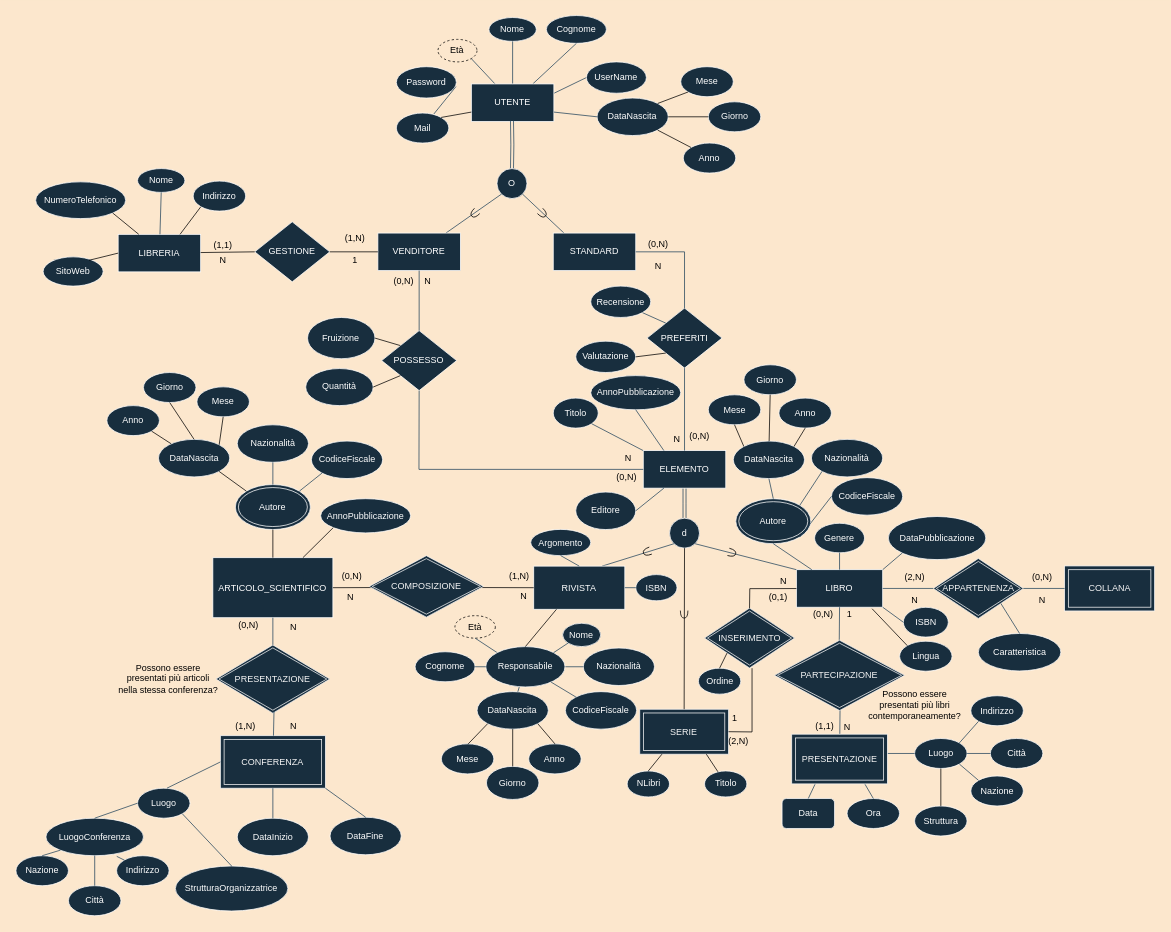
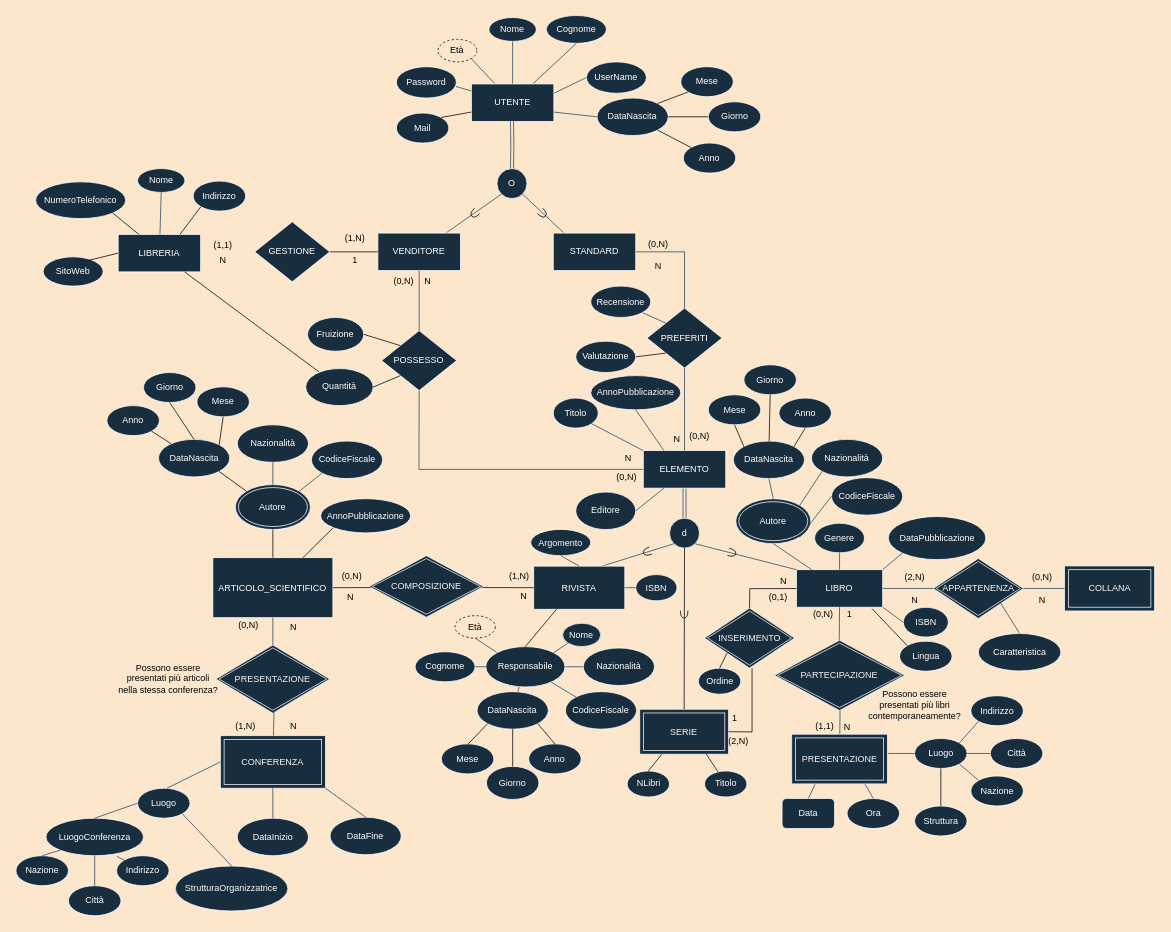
(445, 100) -> (463, 88)
(228, 252) -> (252, 322)
(341, 338) -> (336, 334)
